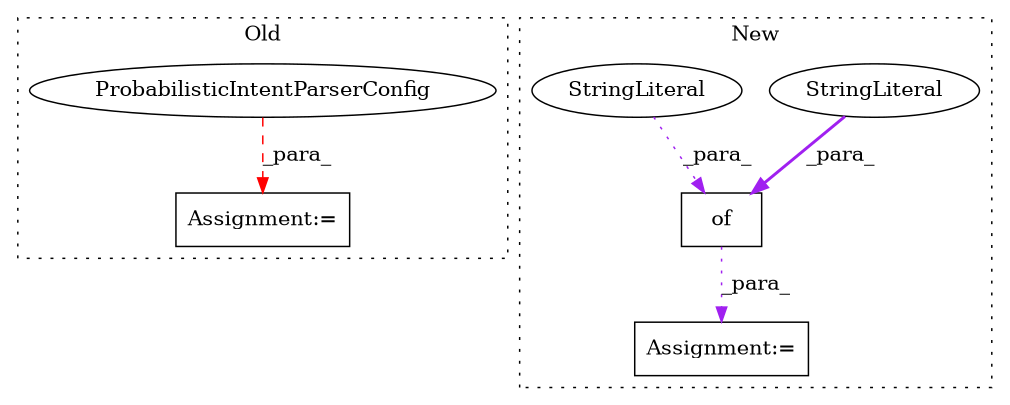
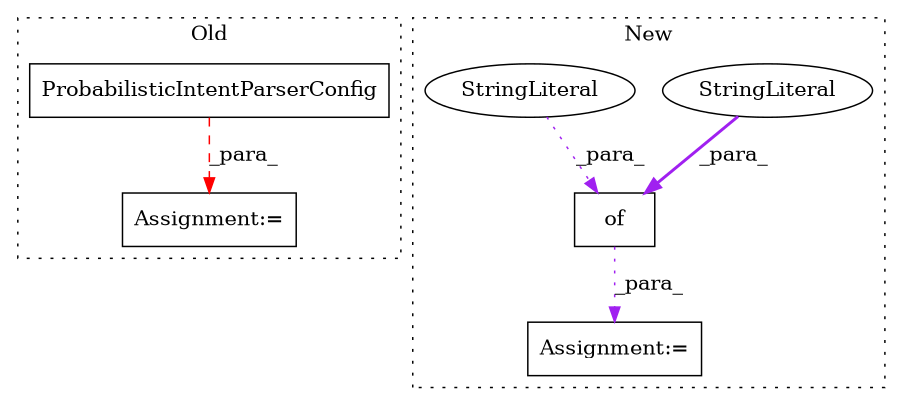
(263, 91) -> (209, 91)
